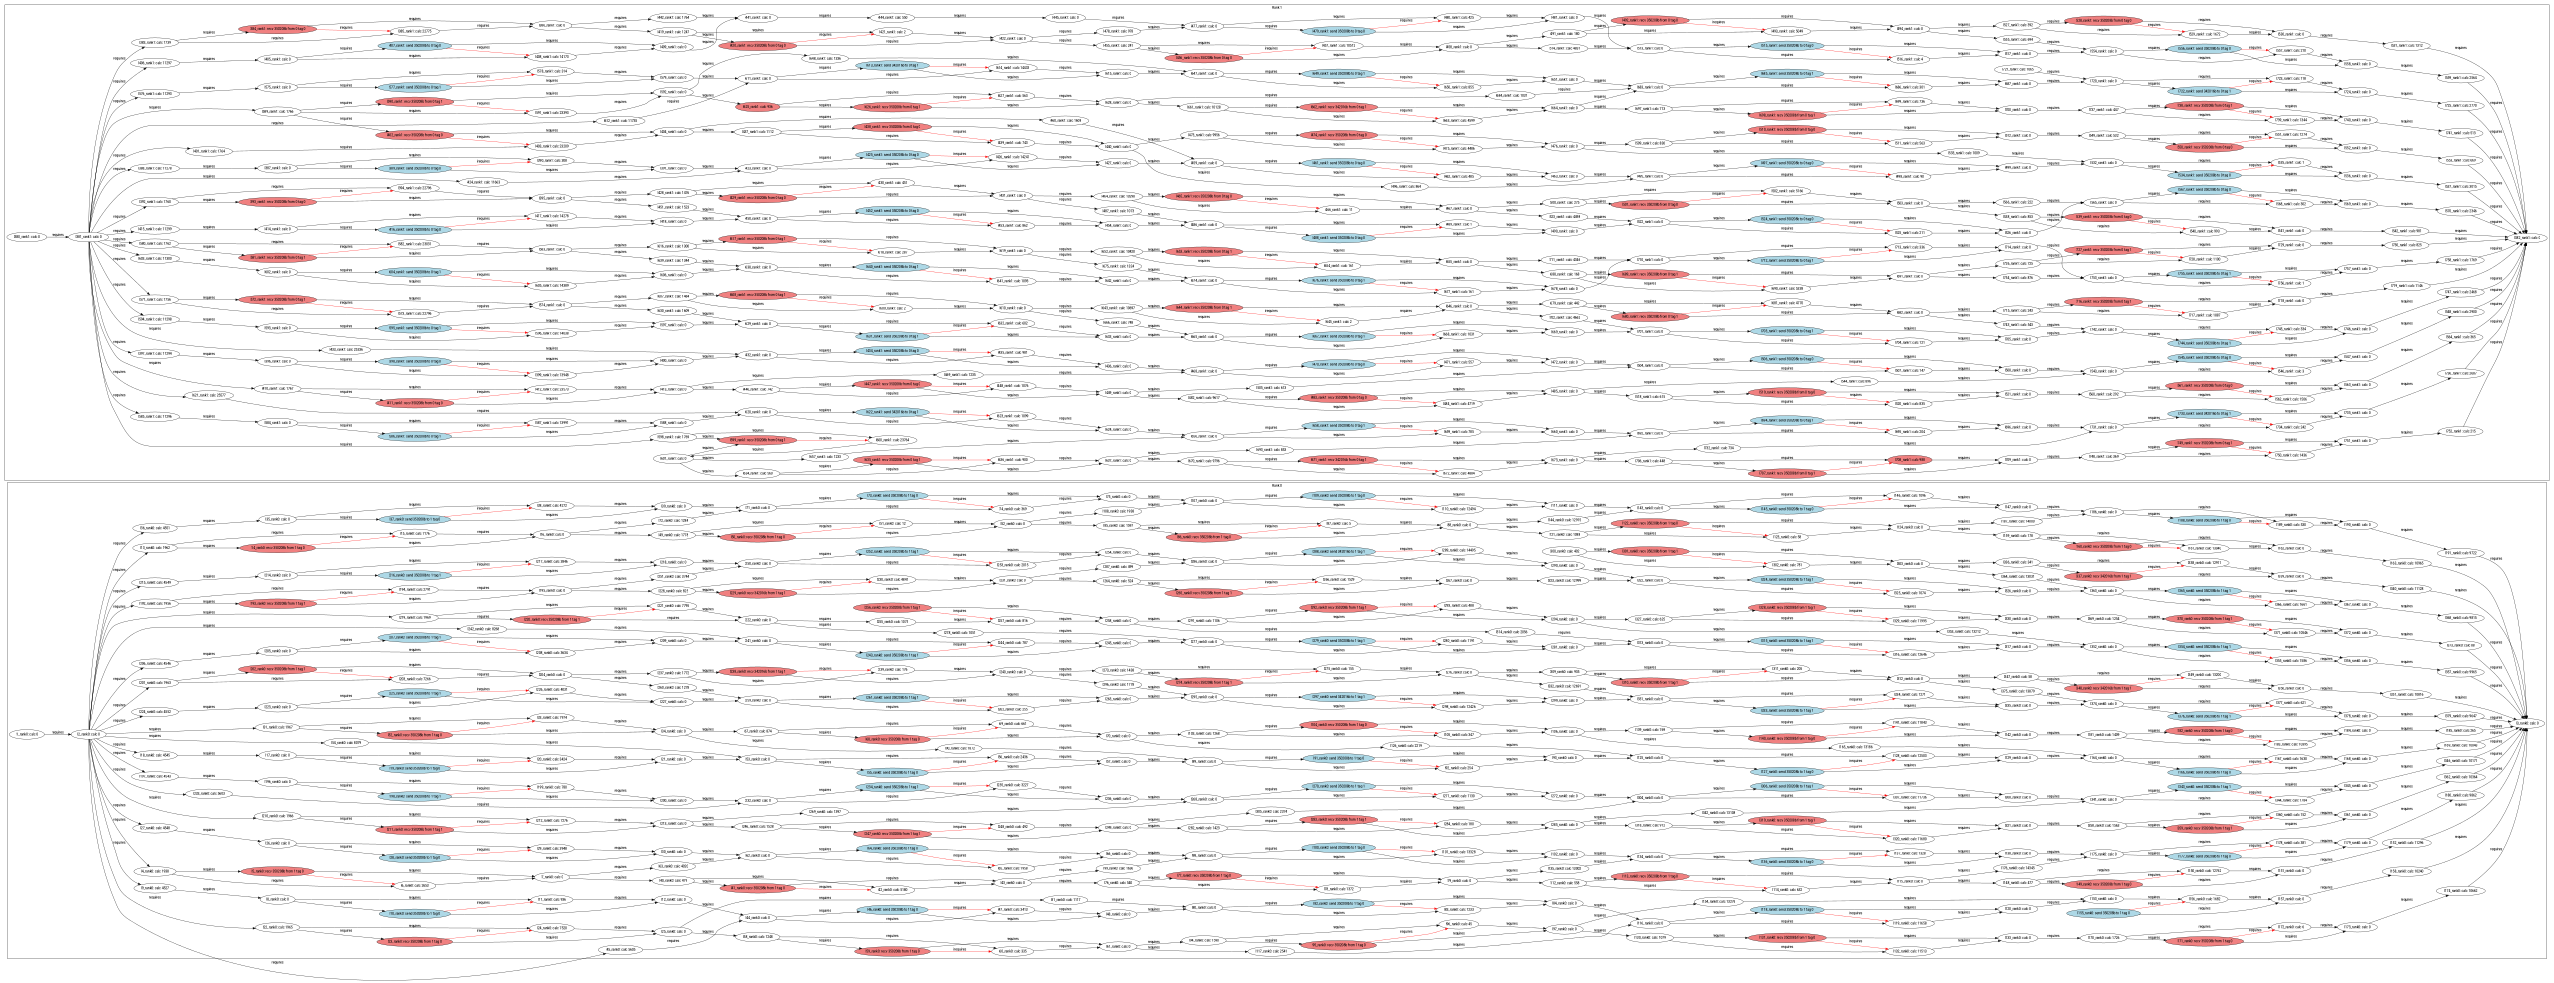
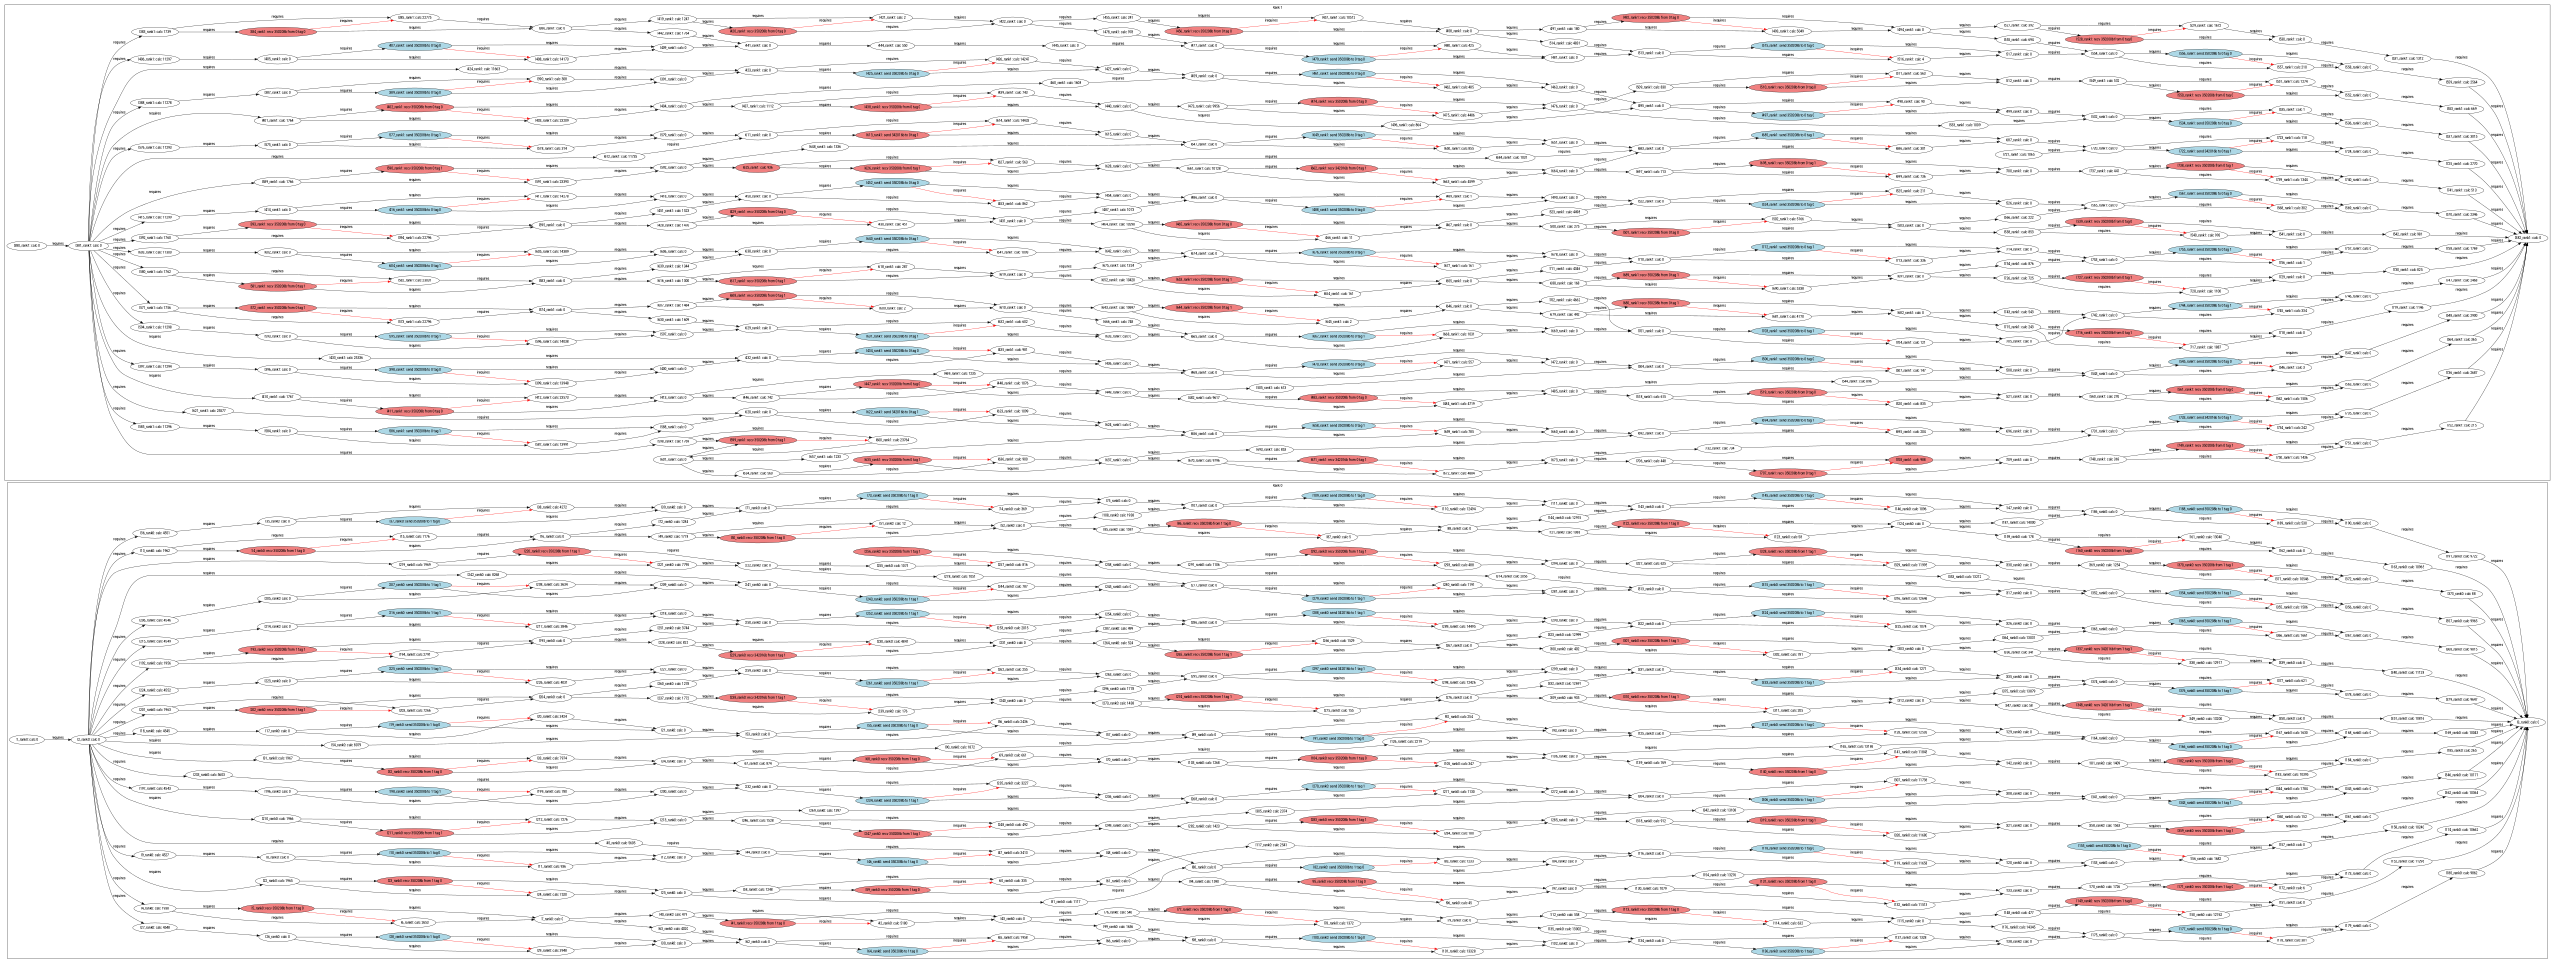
(892, 66) -> (892, 135)
(338, 124) -> (340, 115)
none -> (1509, 648)
(1600, 698) -> (1600, 668)
